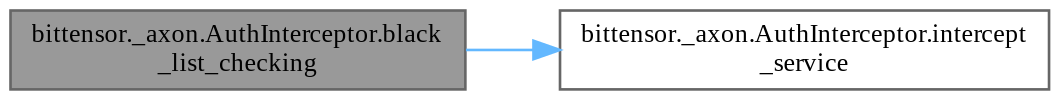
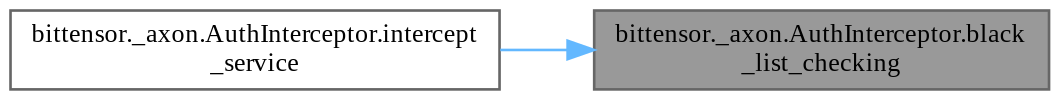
(500, 50) -> (534, 50)
